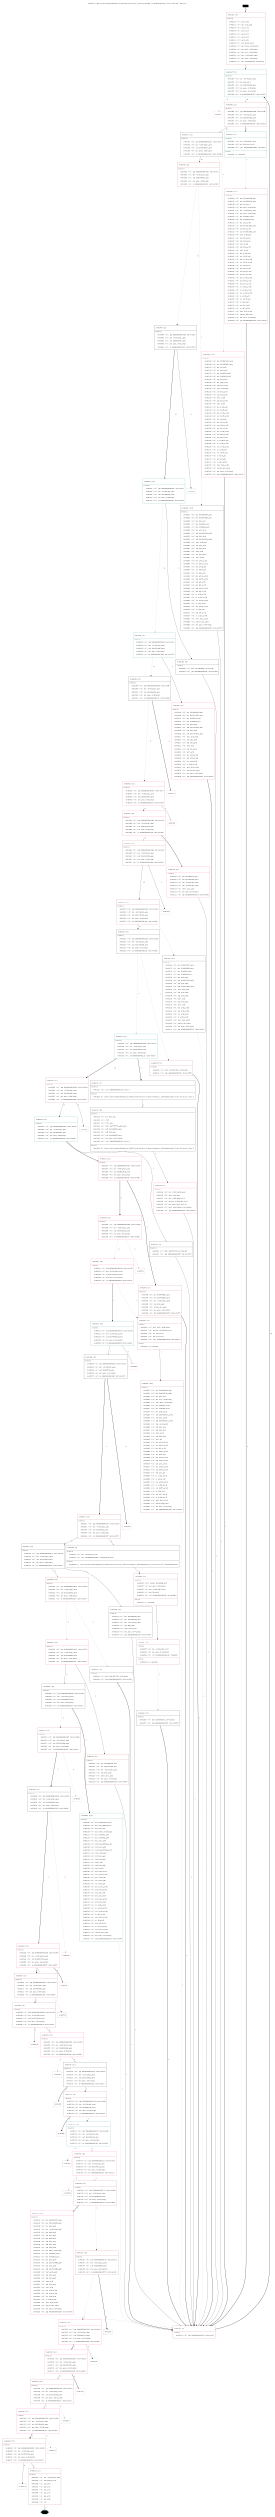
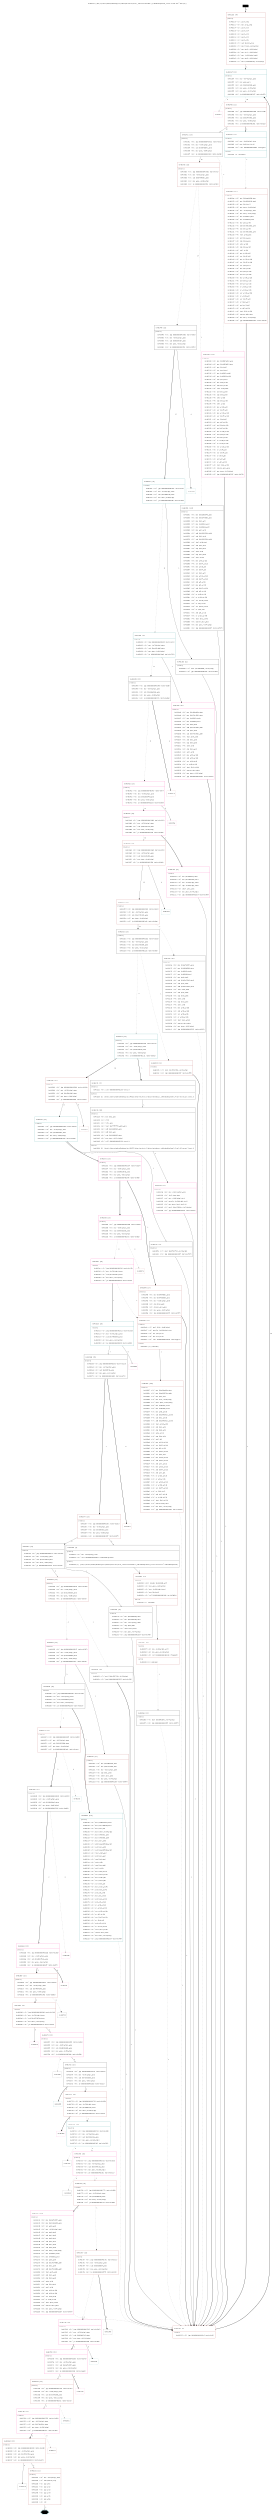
(167, 2027) -> (167, 2027)
